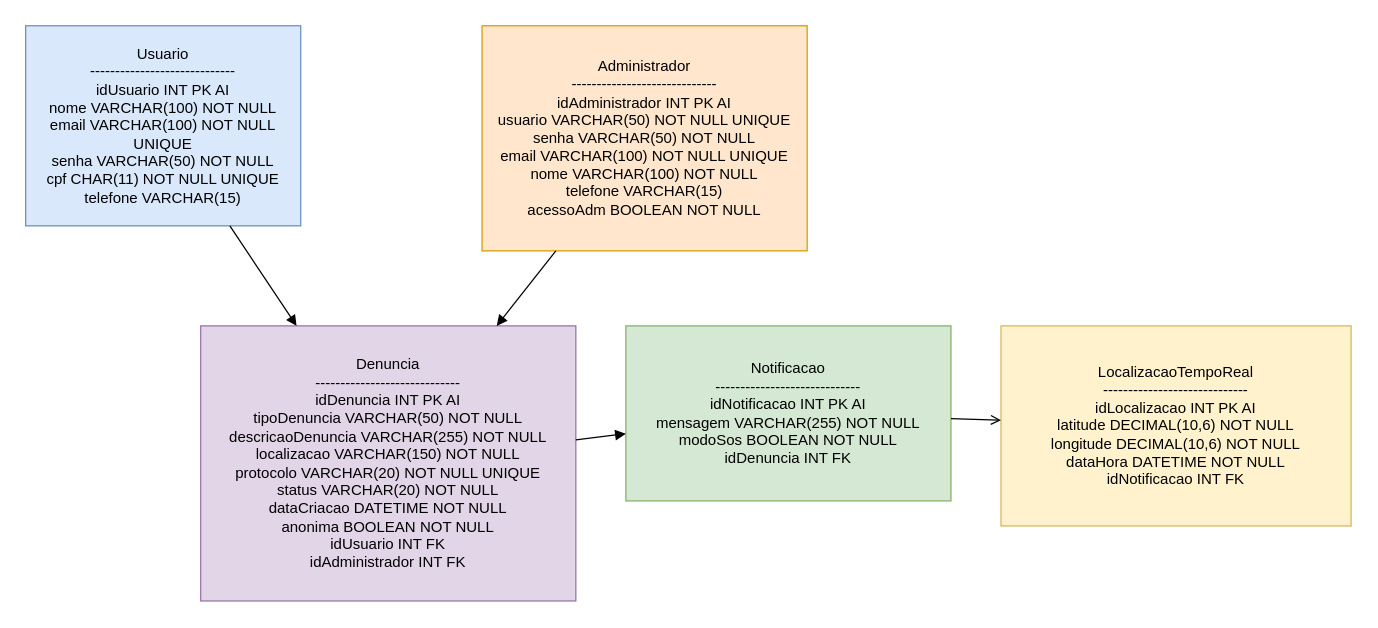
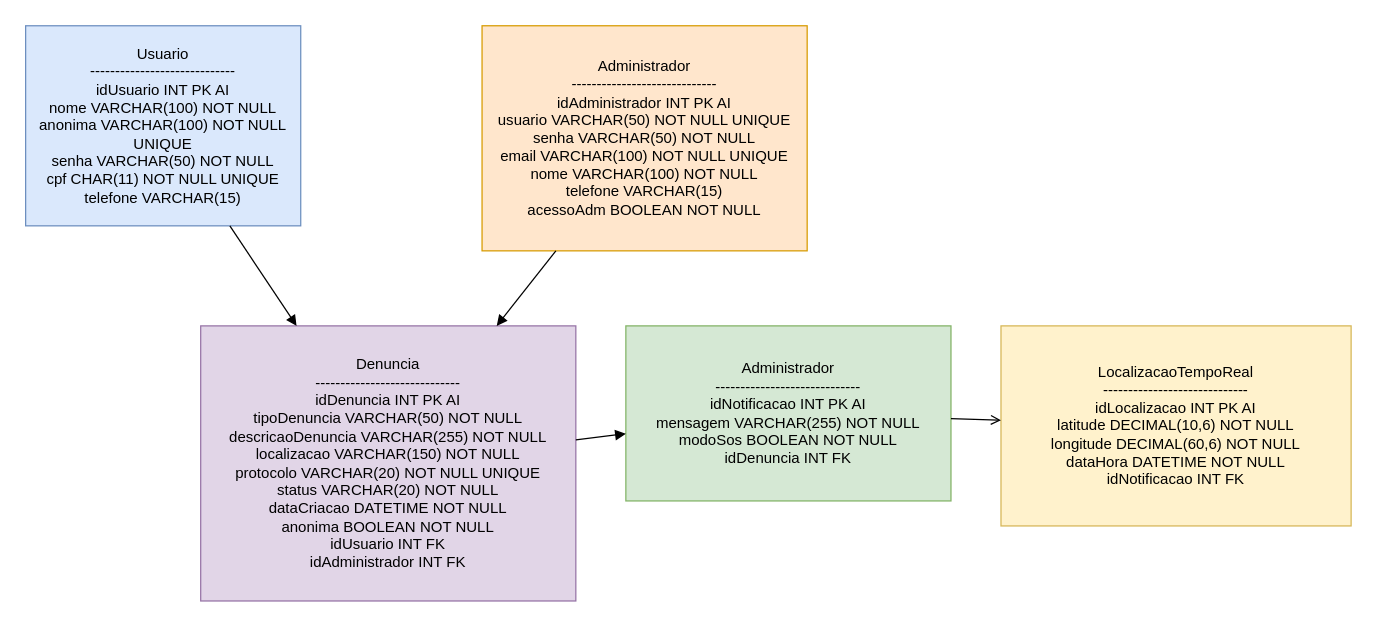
(163, 126) -> (163, 126)
(788, 413) -> (788, 413)
(1176, 426) -> (1176, 426)
